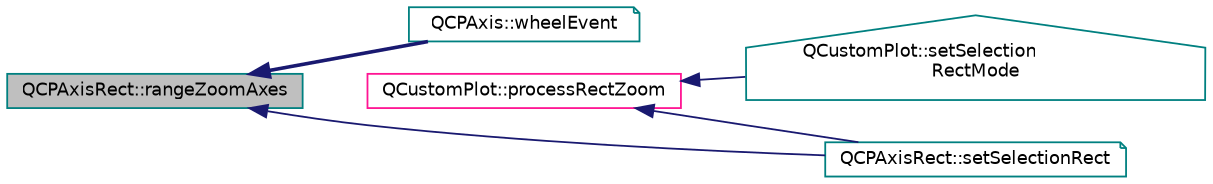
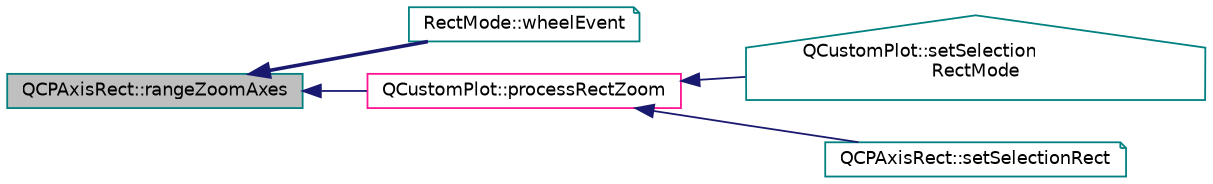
(524, 24) -> (524, 24)
(546, 141) -> (344, 91)
